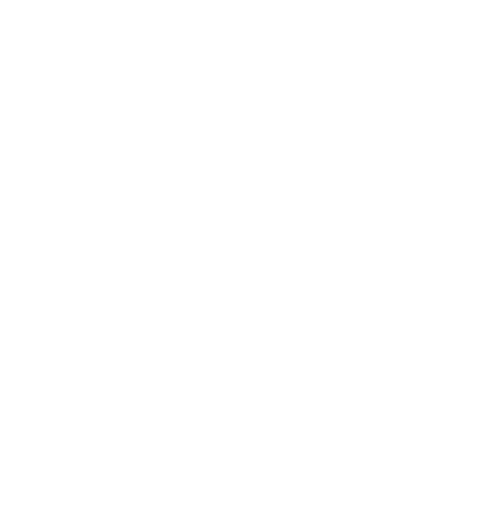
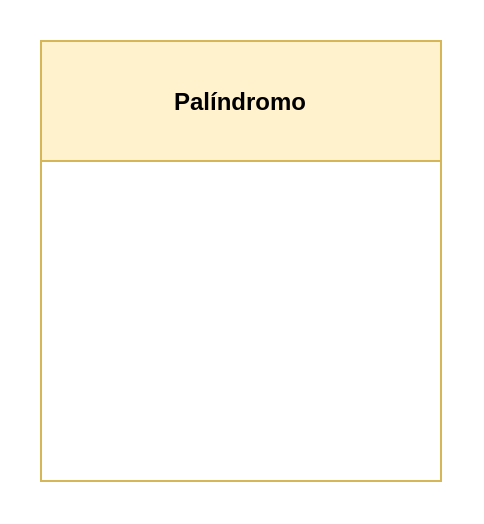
none -> (241, 261)
